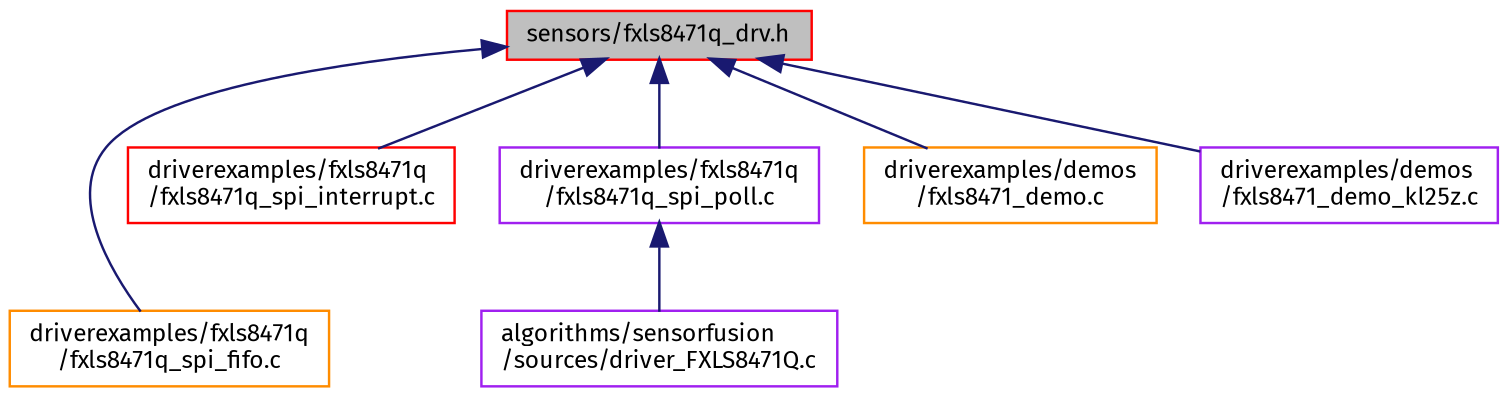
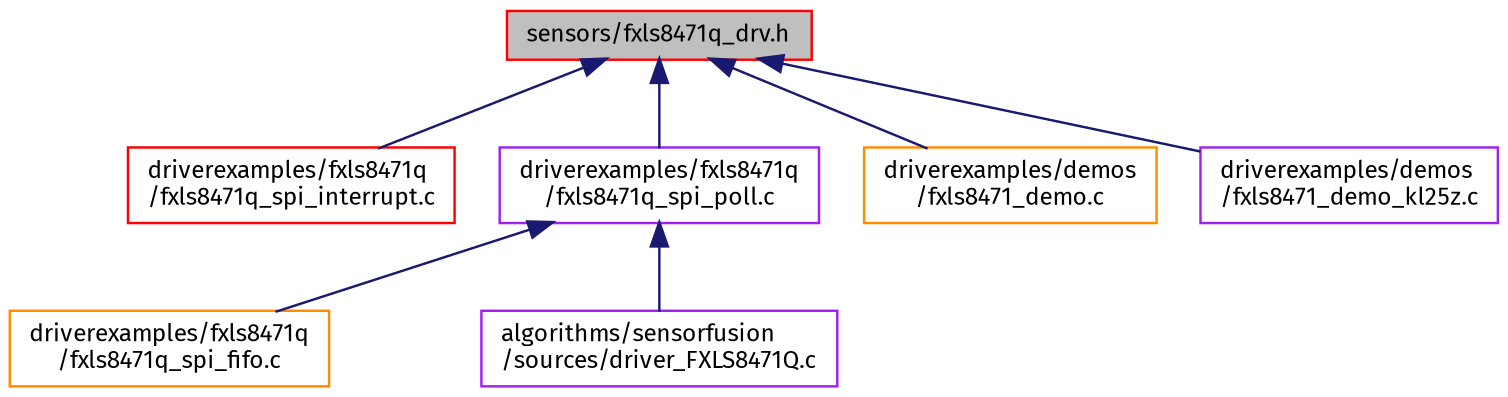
(200, 97) -> (402, 271)
